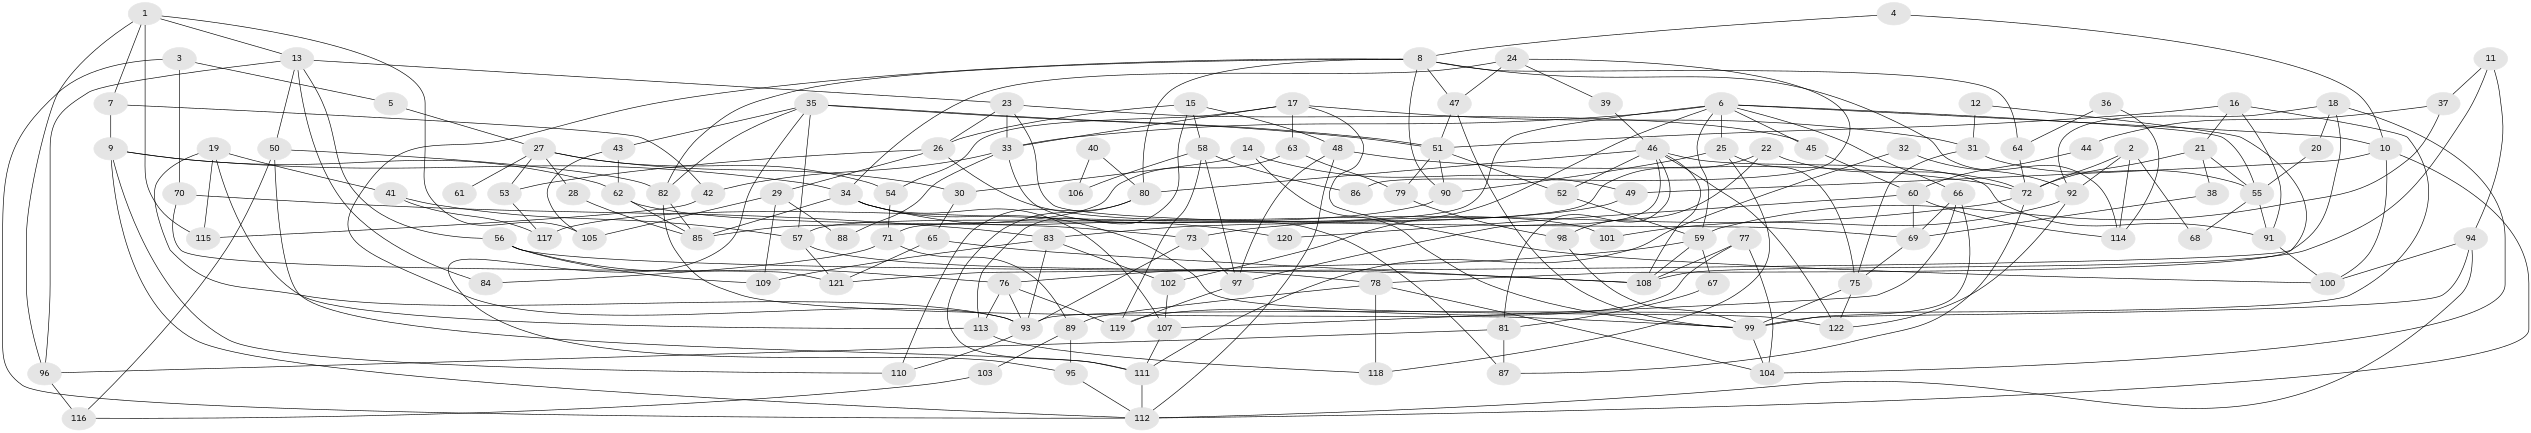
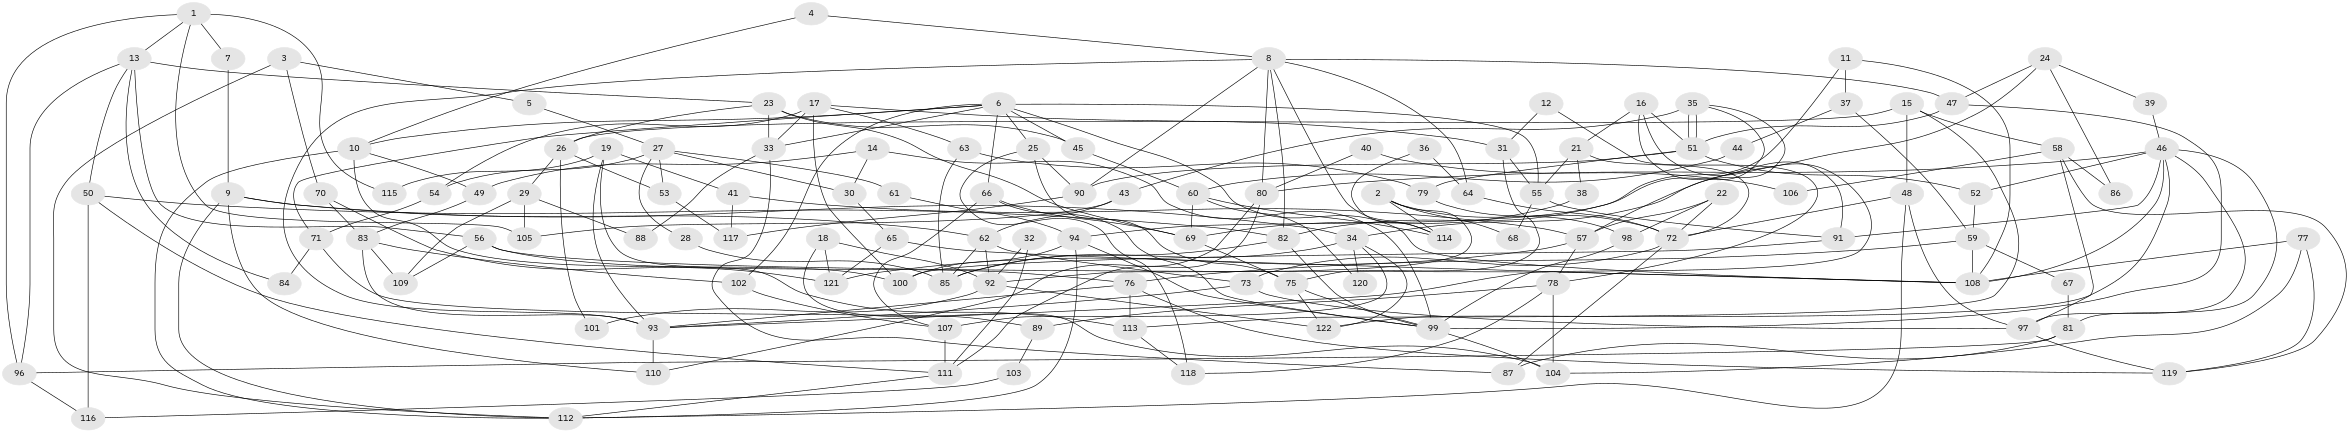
(2316, 149) -> none
(1704, 172) -> (1419, 249)
(708, 194) -> none
none -> (986, 212)
none -> (987, 257)
(1071, 374) -> none
